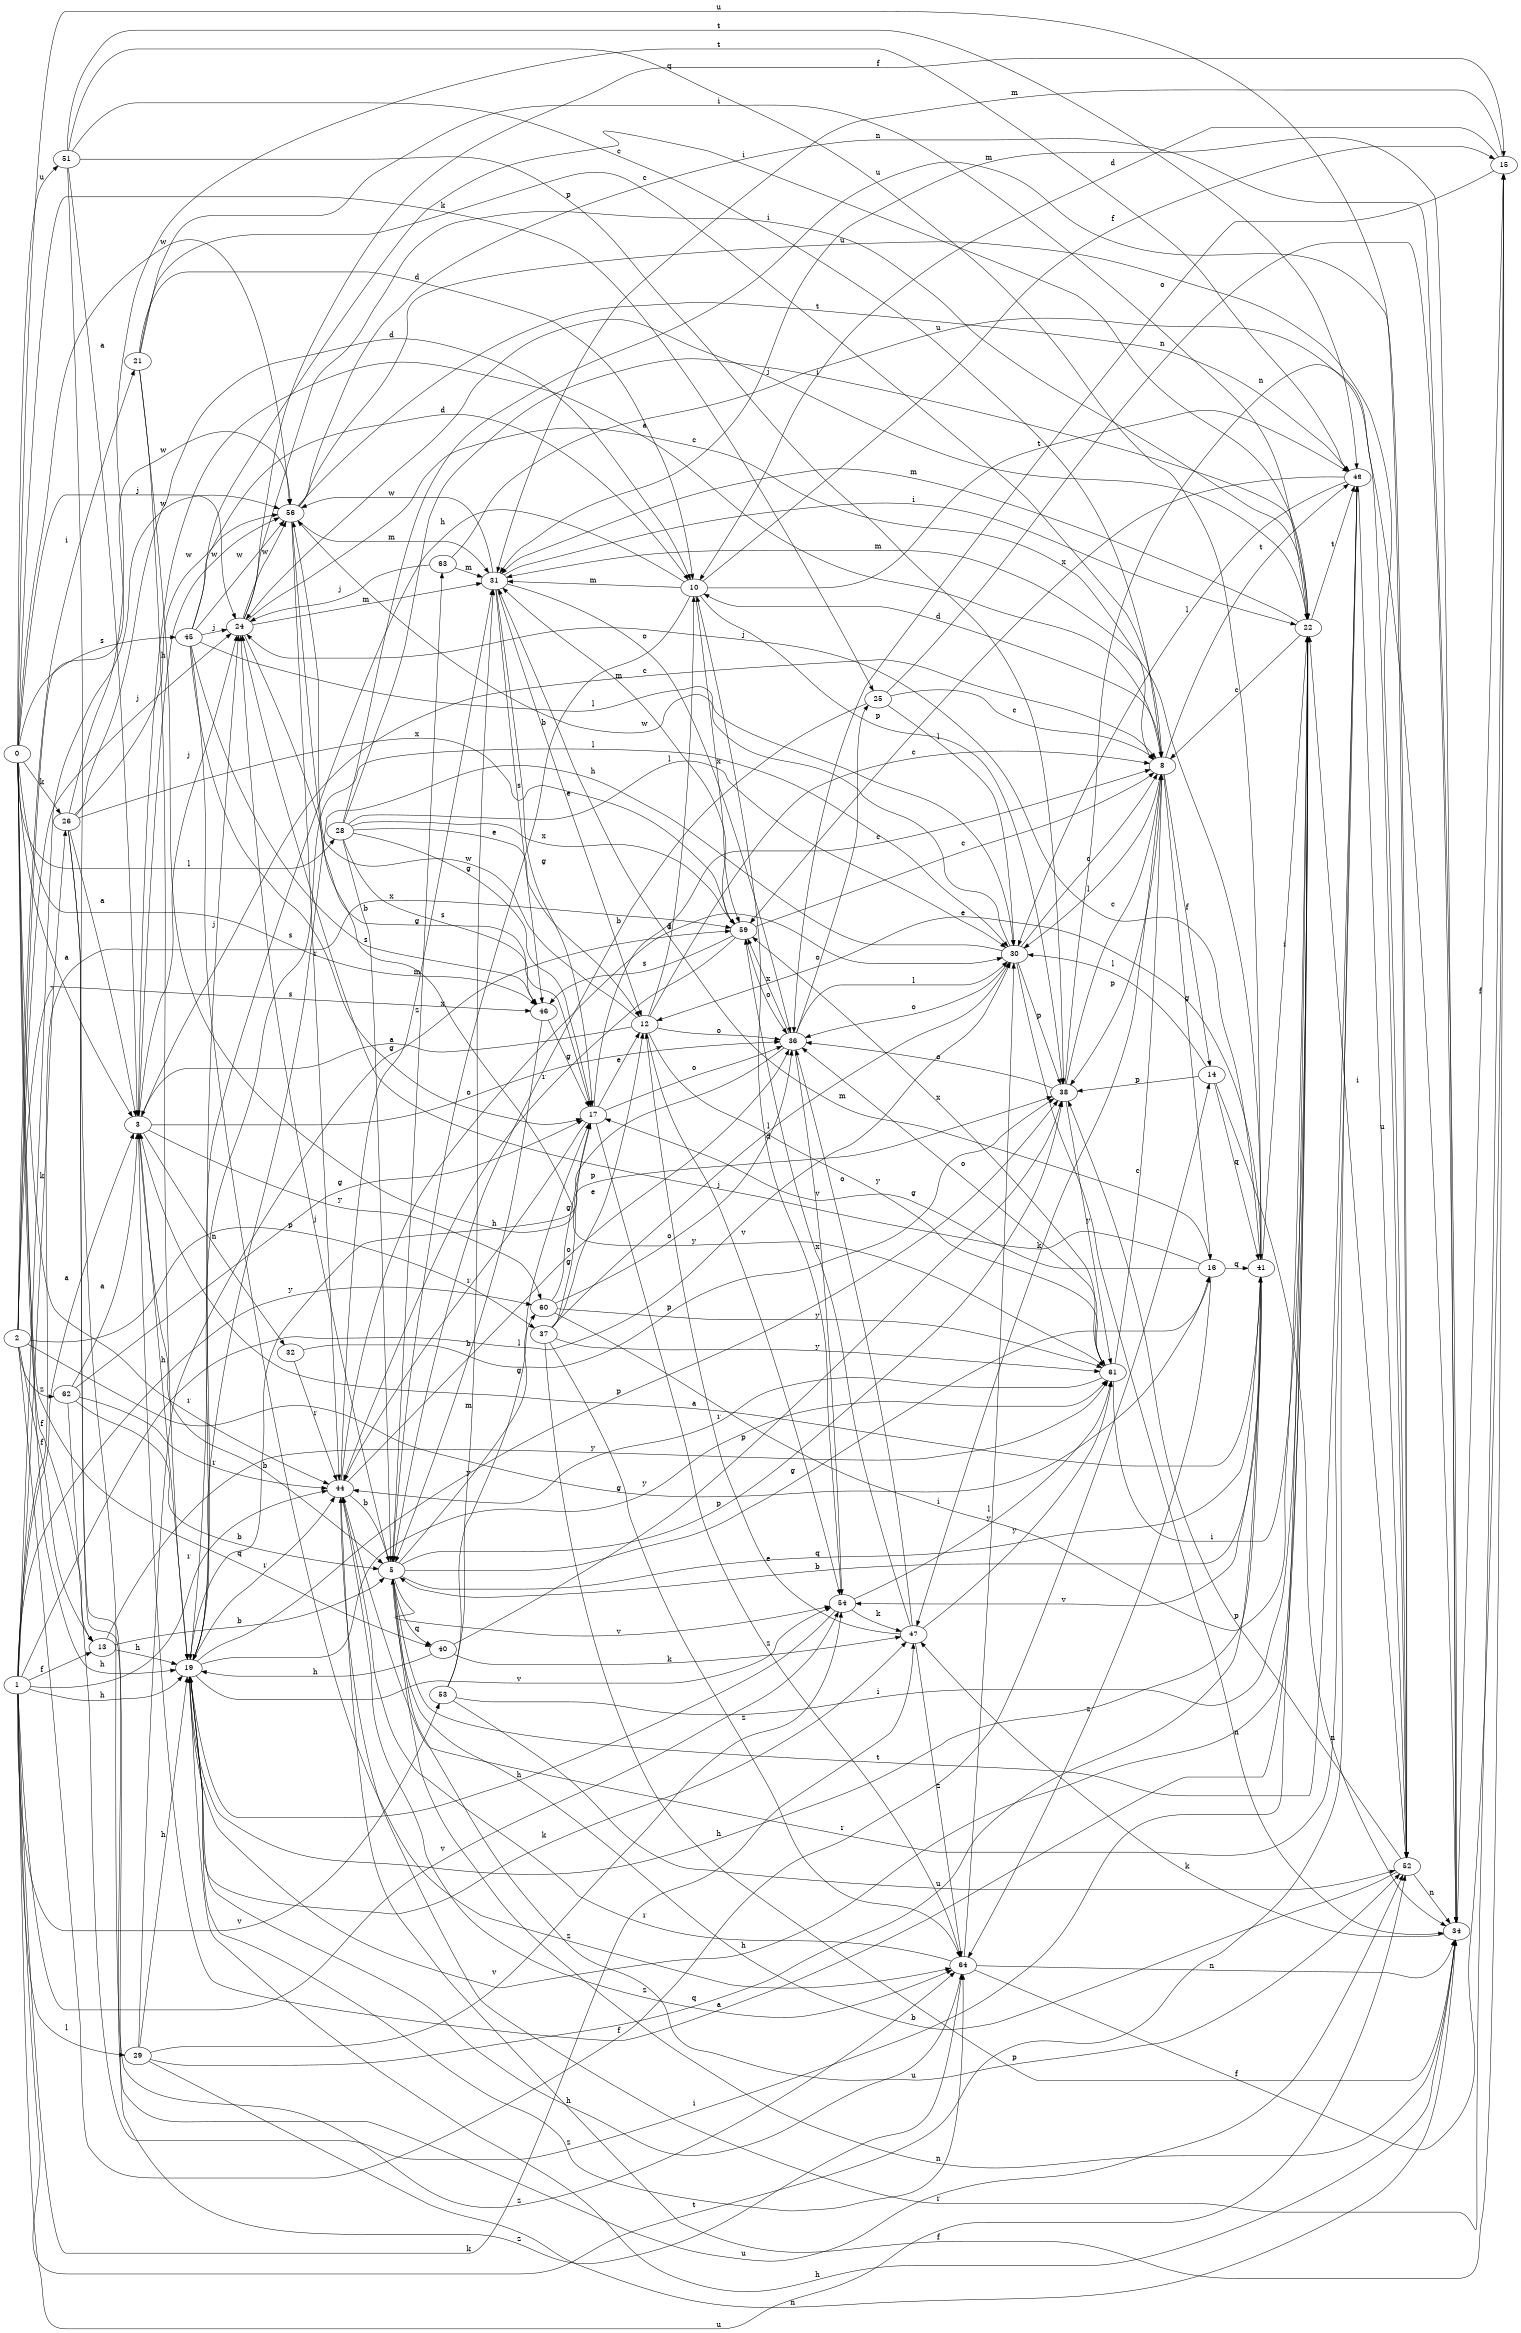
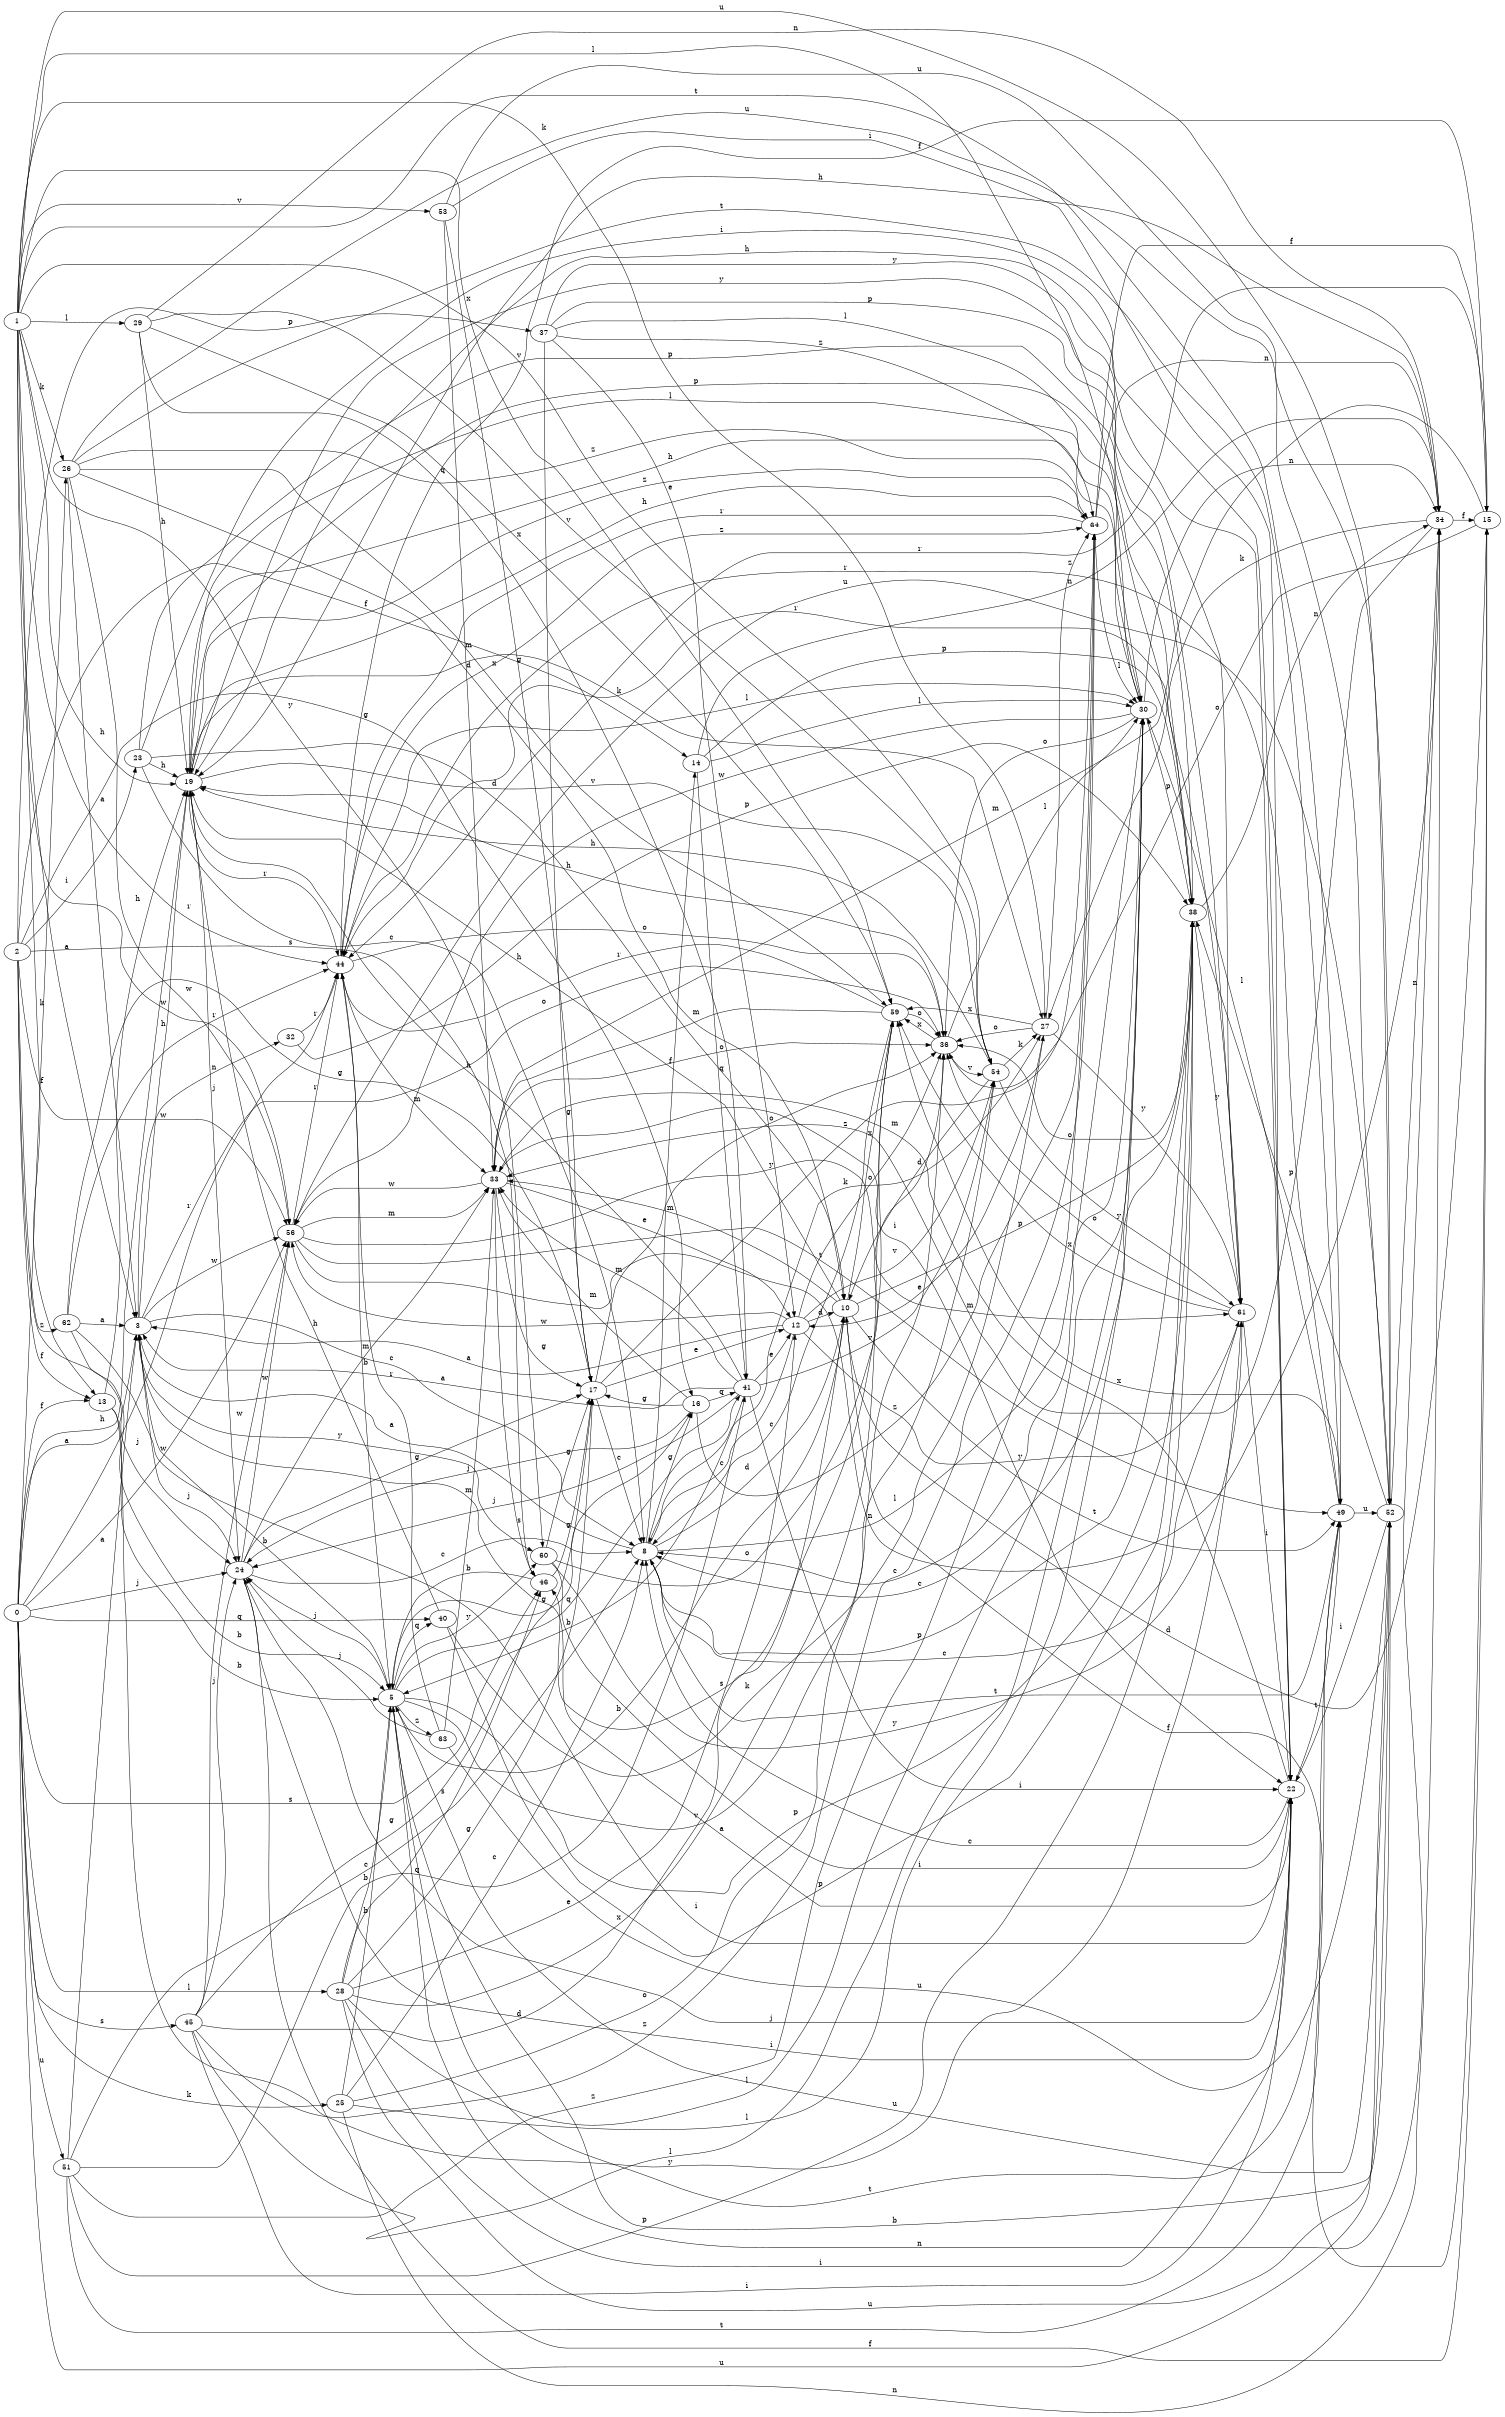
(138, 361) -> (138, 758)
(494, 581) -> (494, 1180)
(847, 874) -> (828, 1680)
(303, 888) -> none
(462, 1297) -> (379, 1379)
(914, 1635) -> (1045, 1027)
(856, 1965) -> (1071, 374)
